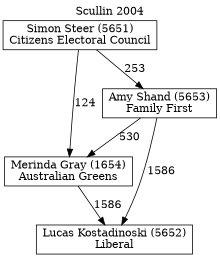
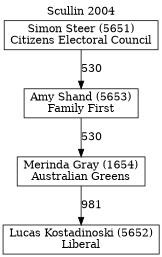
(135, 69) -> (92, 69)
(74, 99) -> none
(144, 169) -> none
(108, 205) -> (92, 205)
